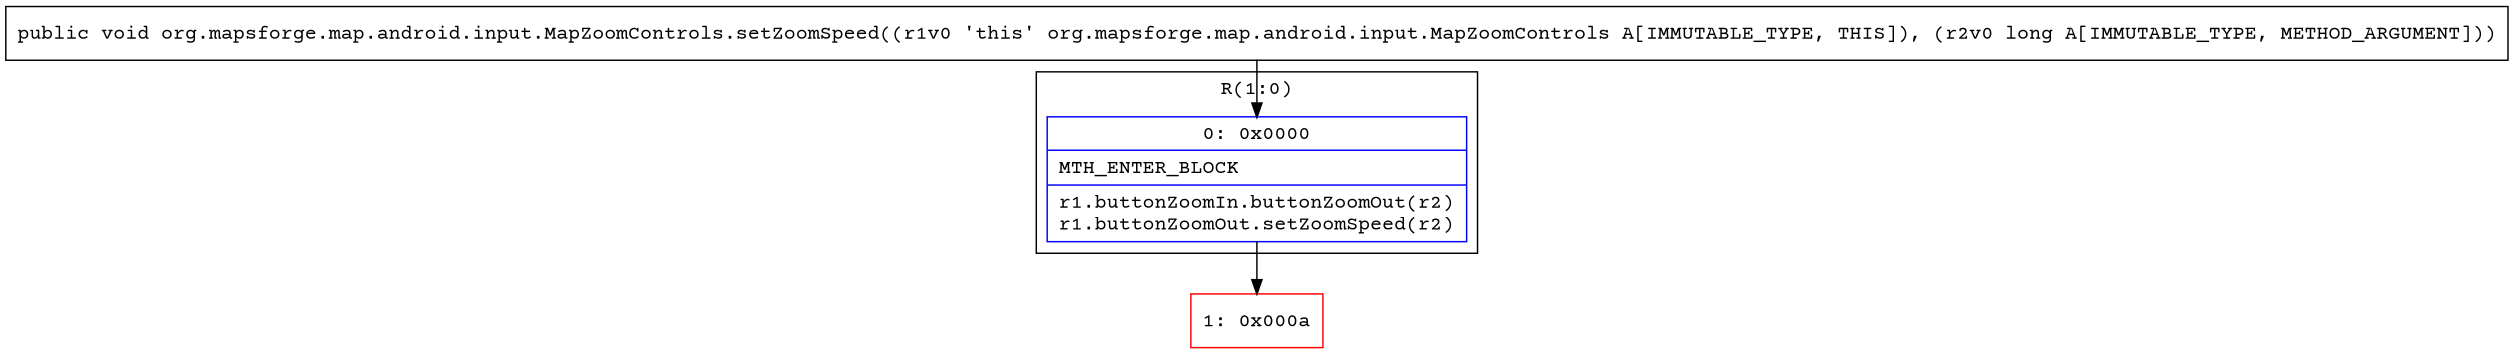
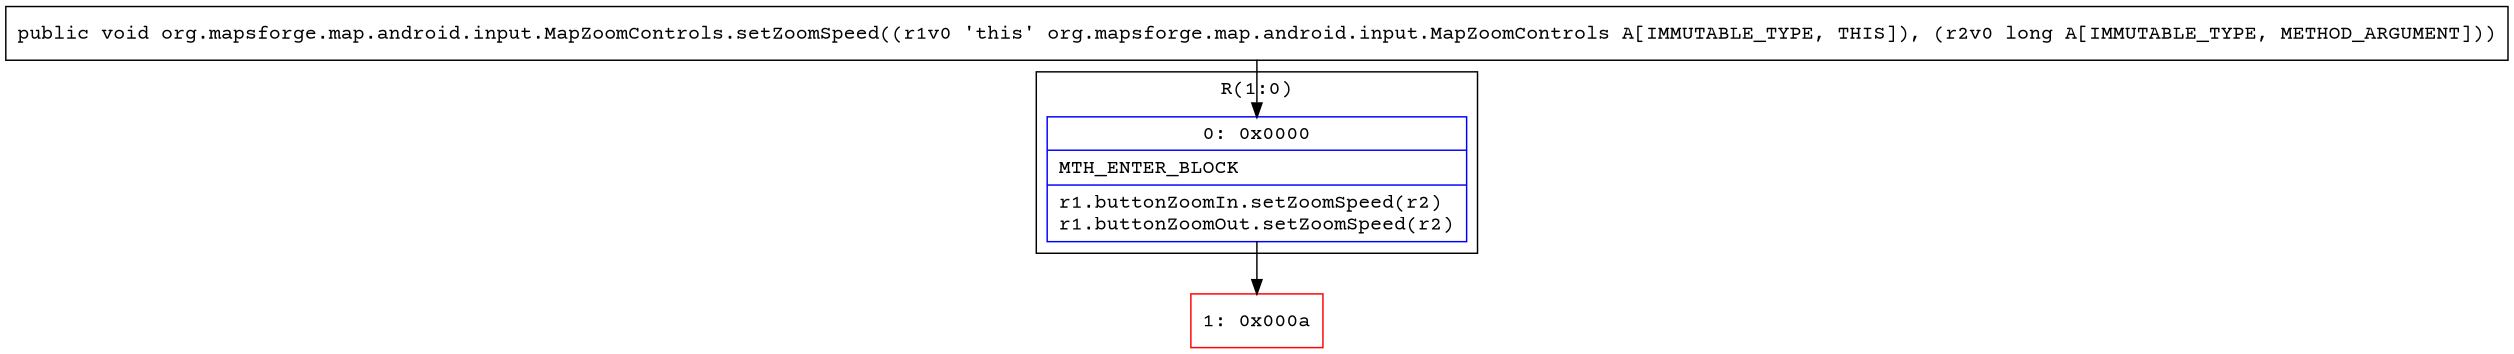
(1257, 202) -> (1251, 202)
